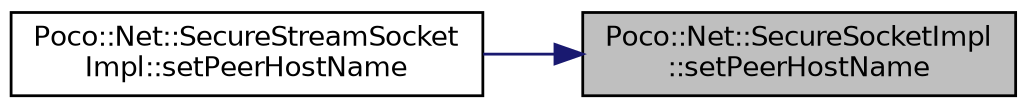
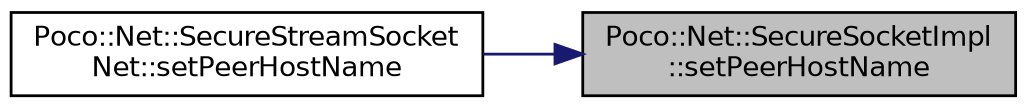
(247, 54) -> (247, 54)
